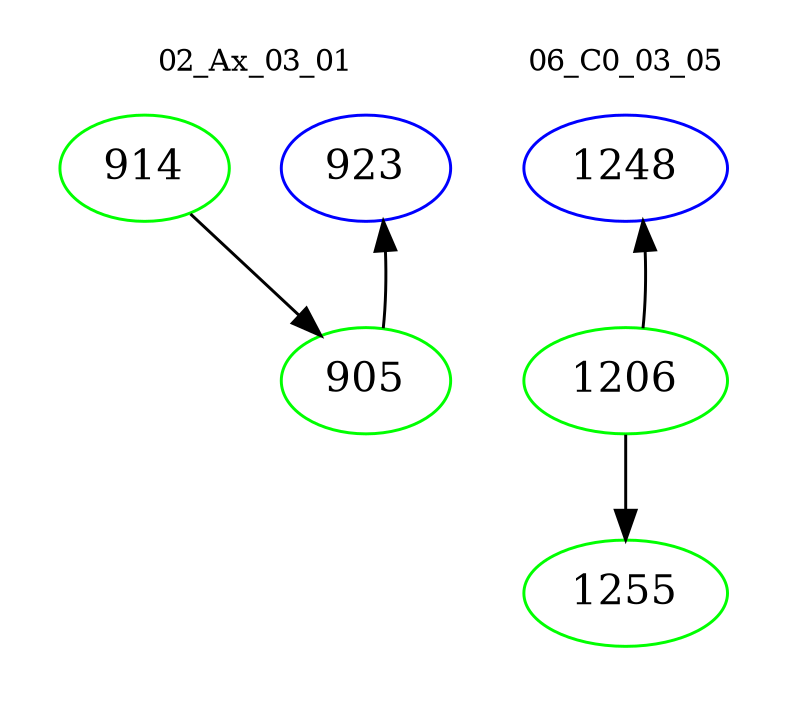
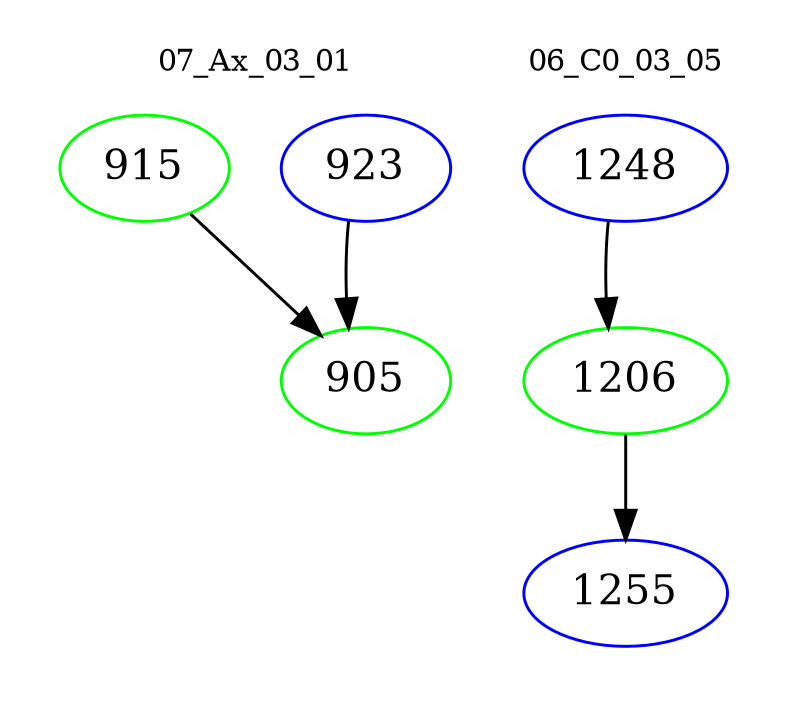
(255, 63) -> (255, 63)
(145, 168) -> (145, 168)
(386, 290) -> (346, 260)
(645, 290) -> (606, 260)
(626, 593) -> (626, 593)
